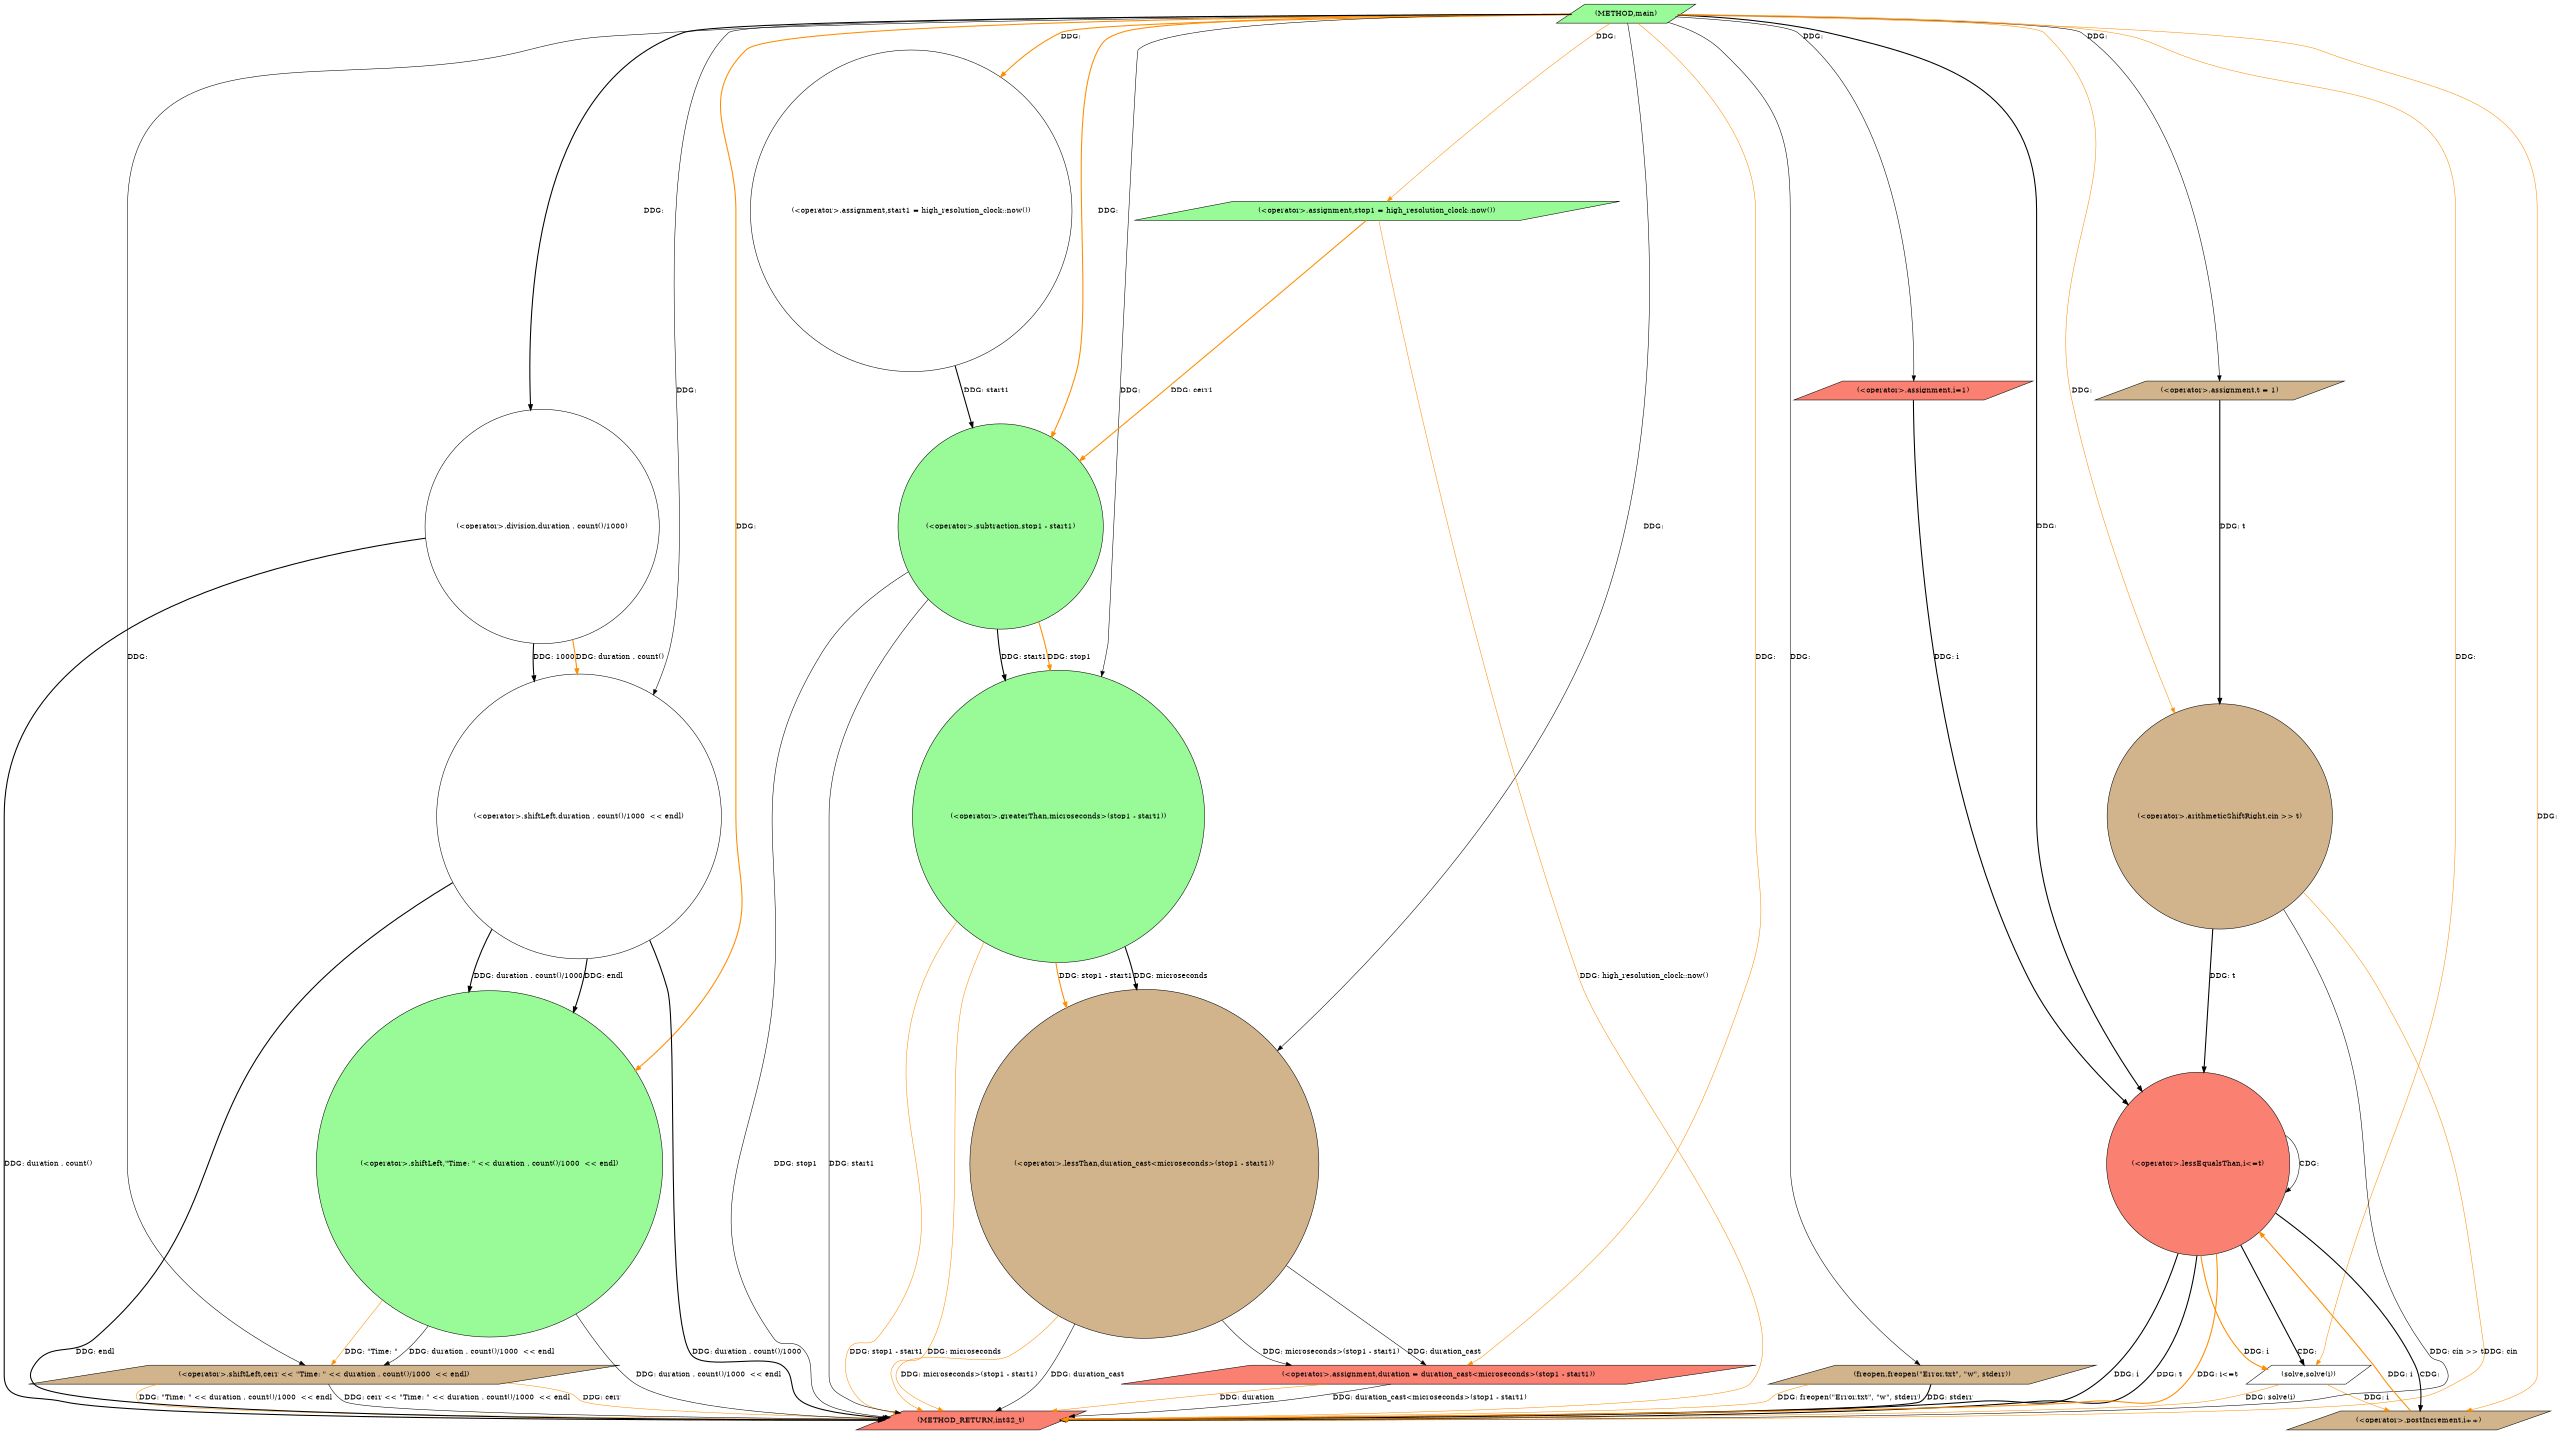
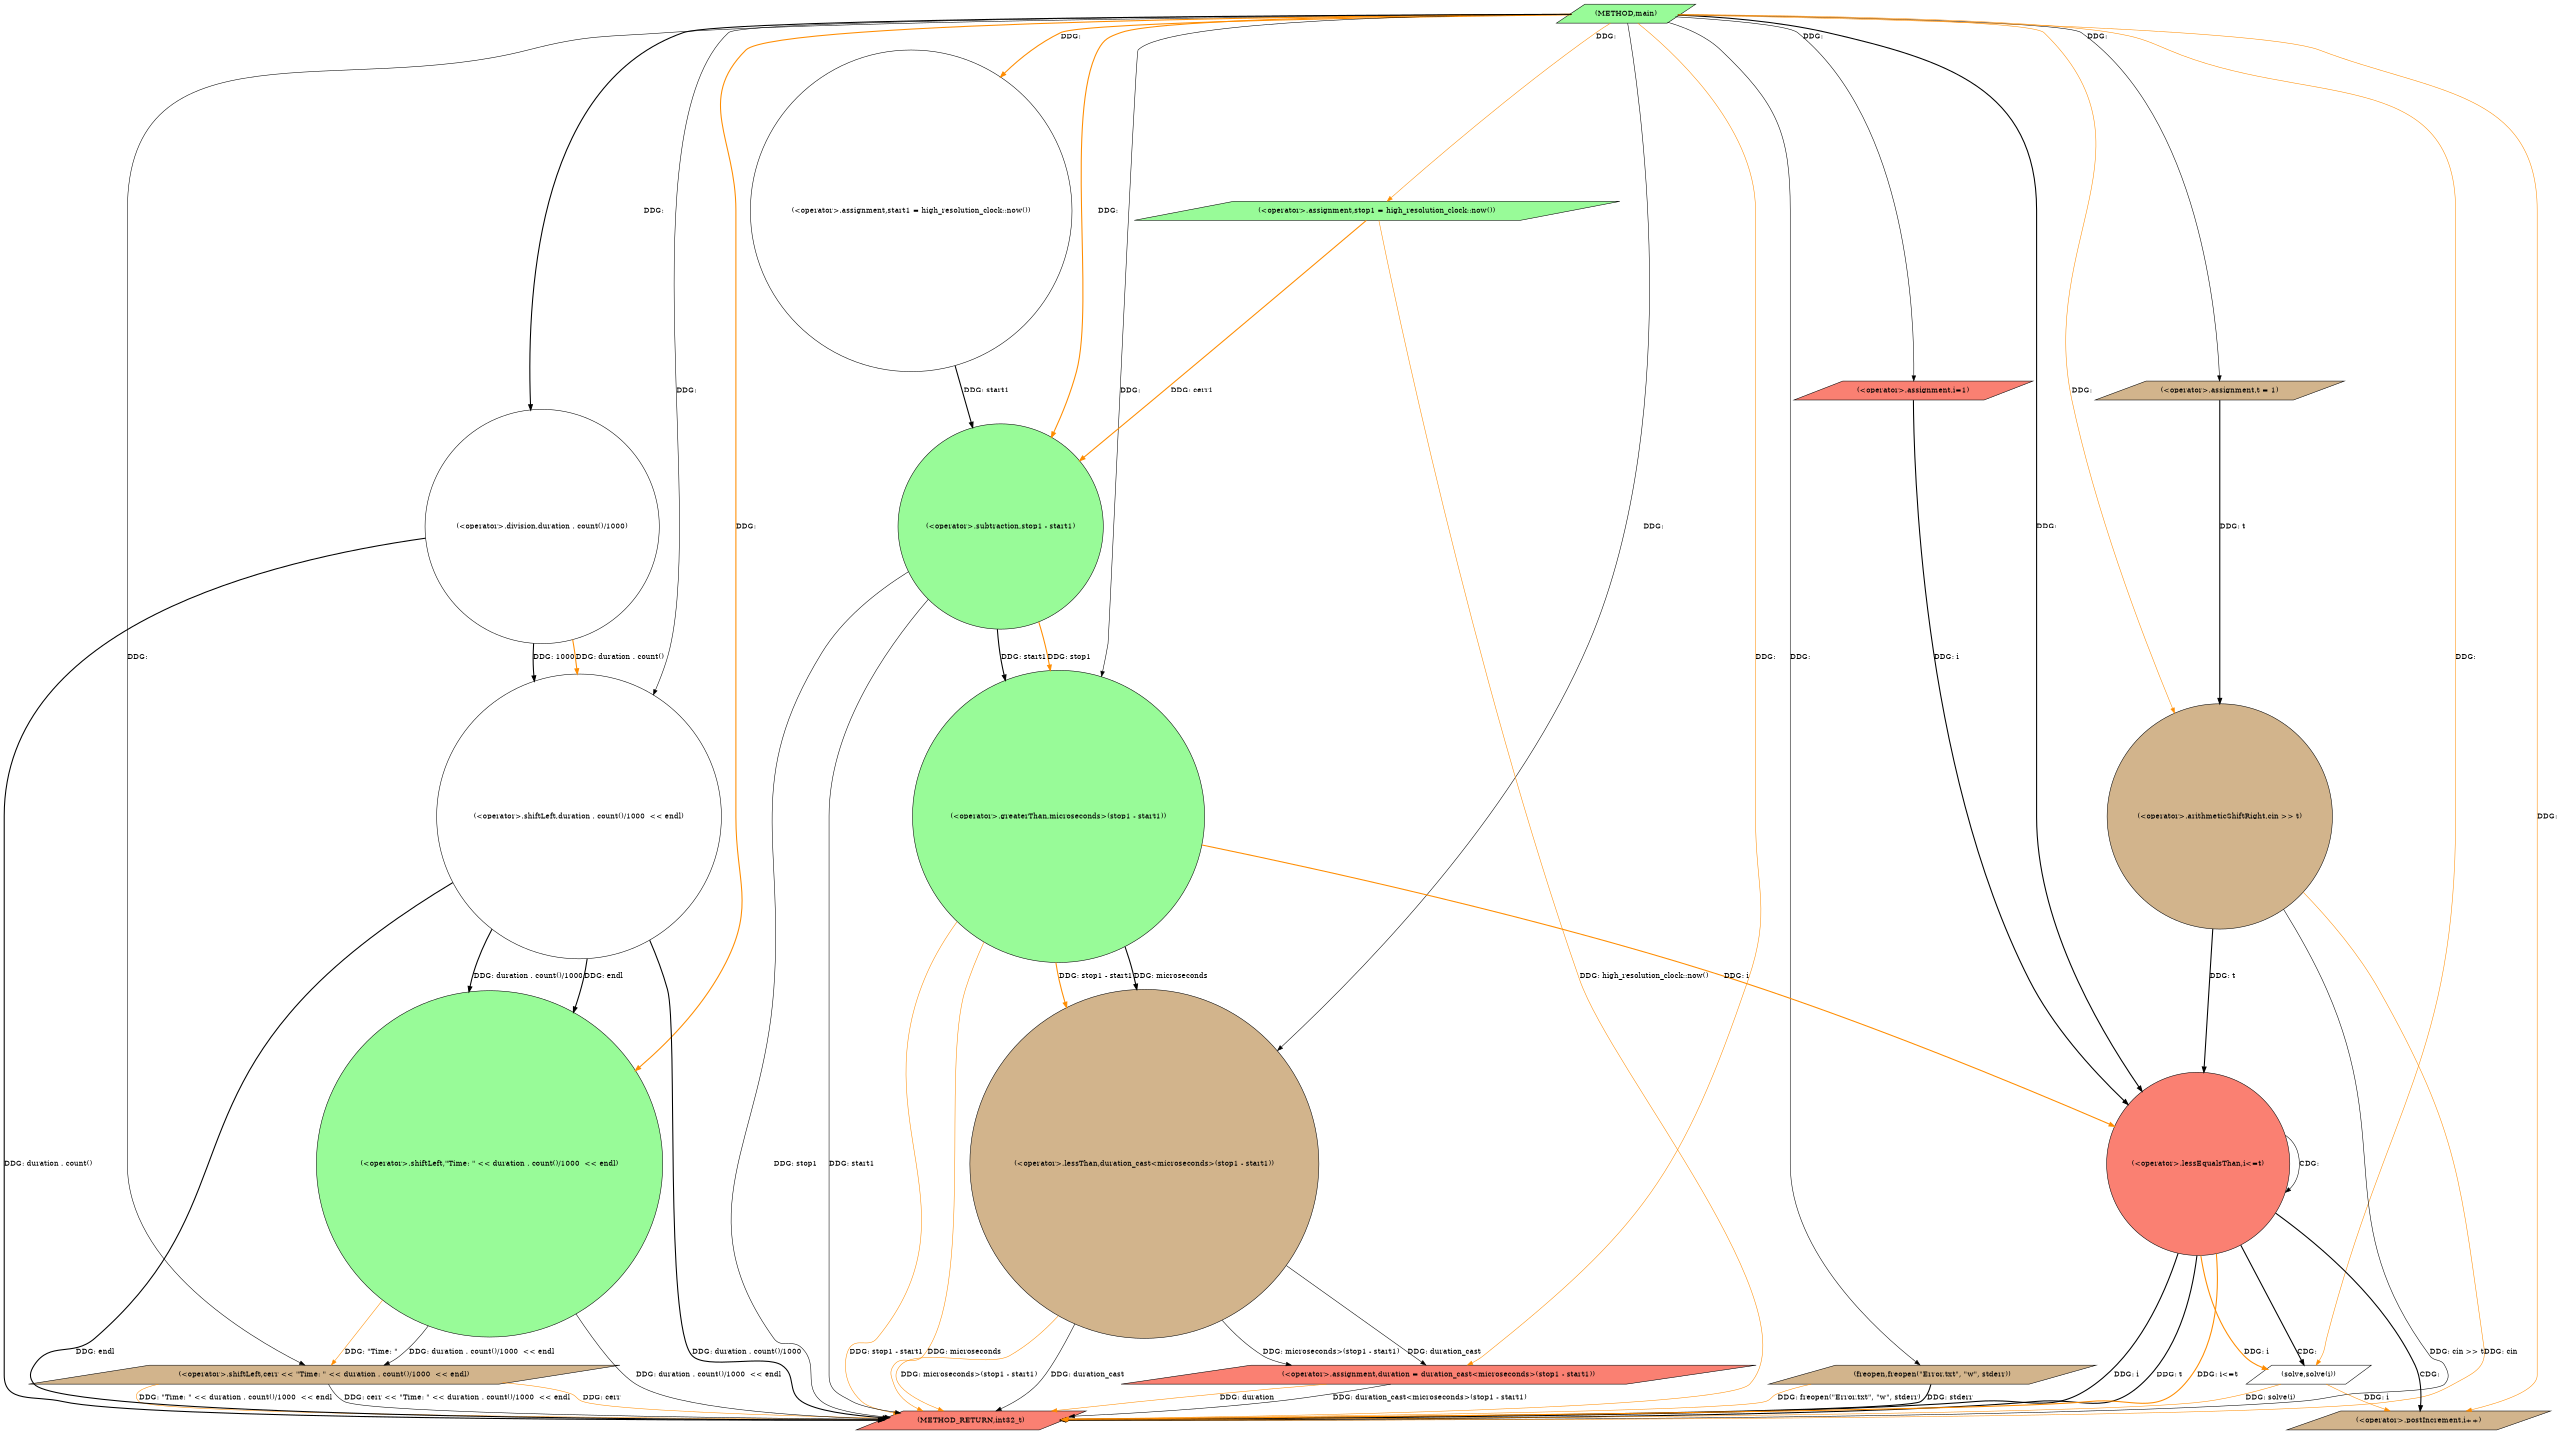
(2338, 1323) -> (1664, 958)
